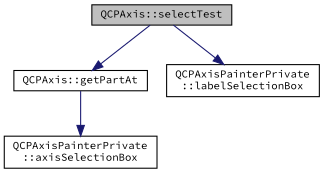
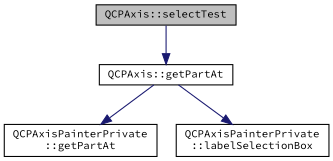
(194, 42) -> (201, 101)
(81, 152) -> (81, 140)
